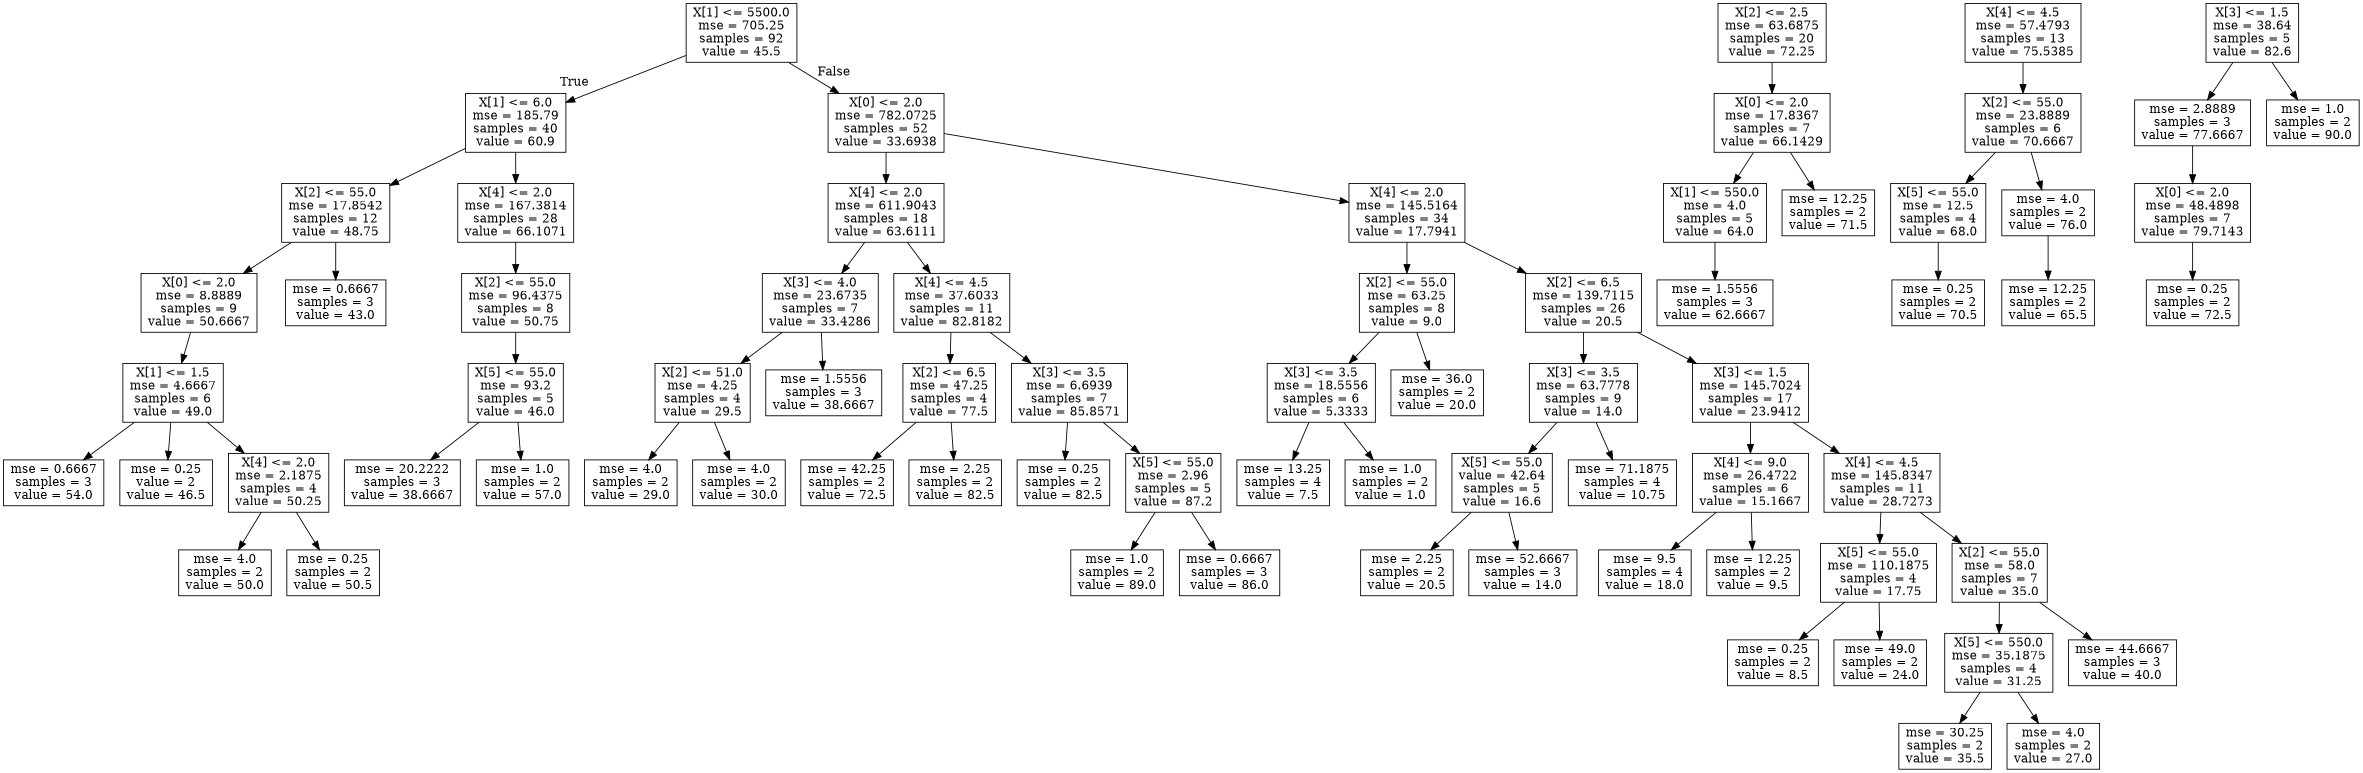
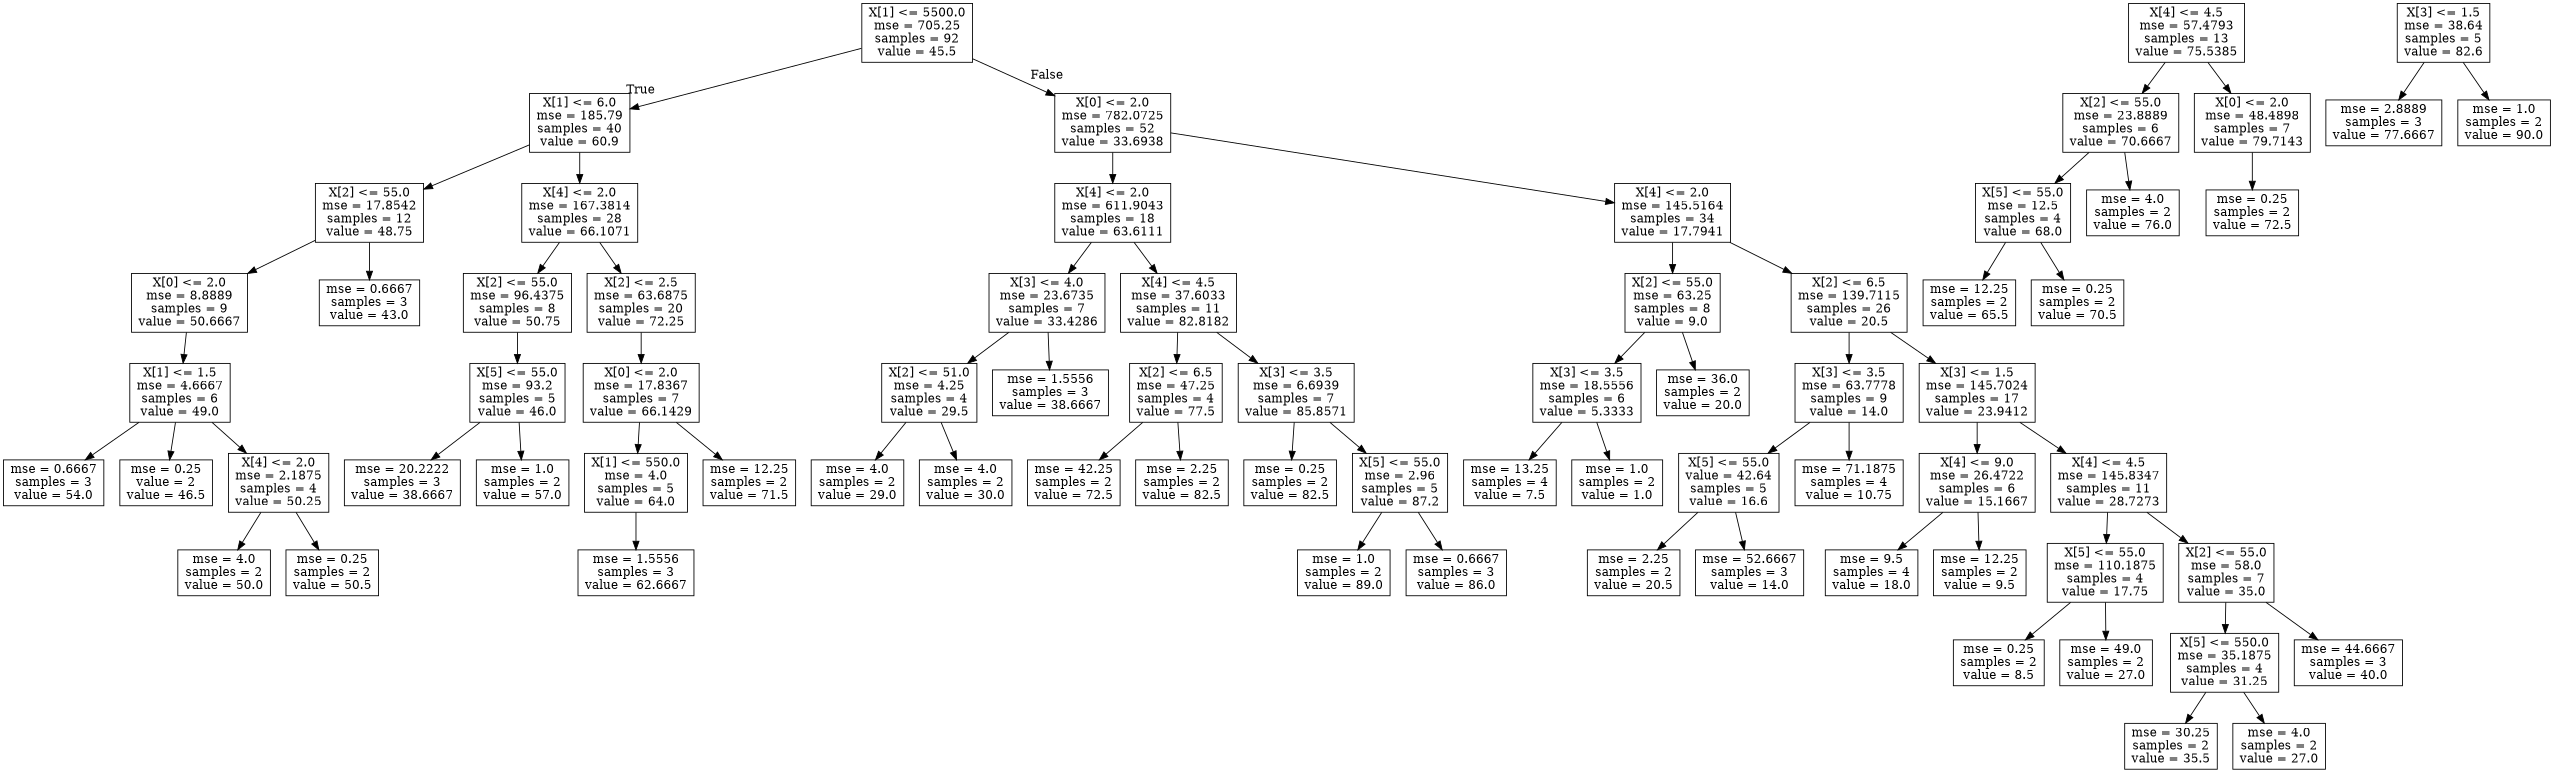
(2193, 160) -> (2217, 74)
(2048, 253) -> (1996, 257)
none -> (608, 254)
(1880, 663) -> (2106, 663)
